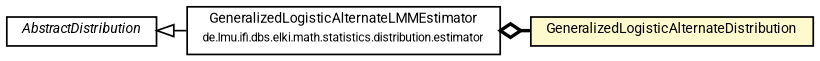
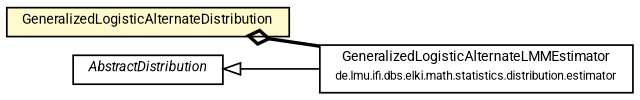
(526, 31) -> (294, 42)
